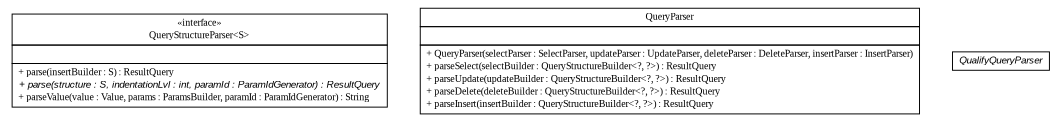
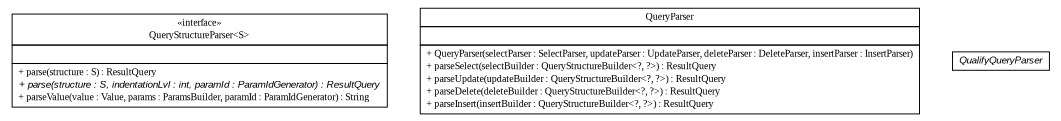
(96, 72) -> (88, 72)
